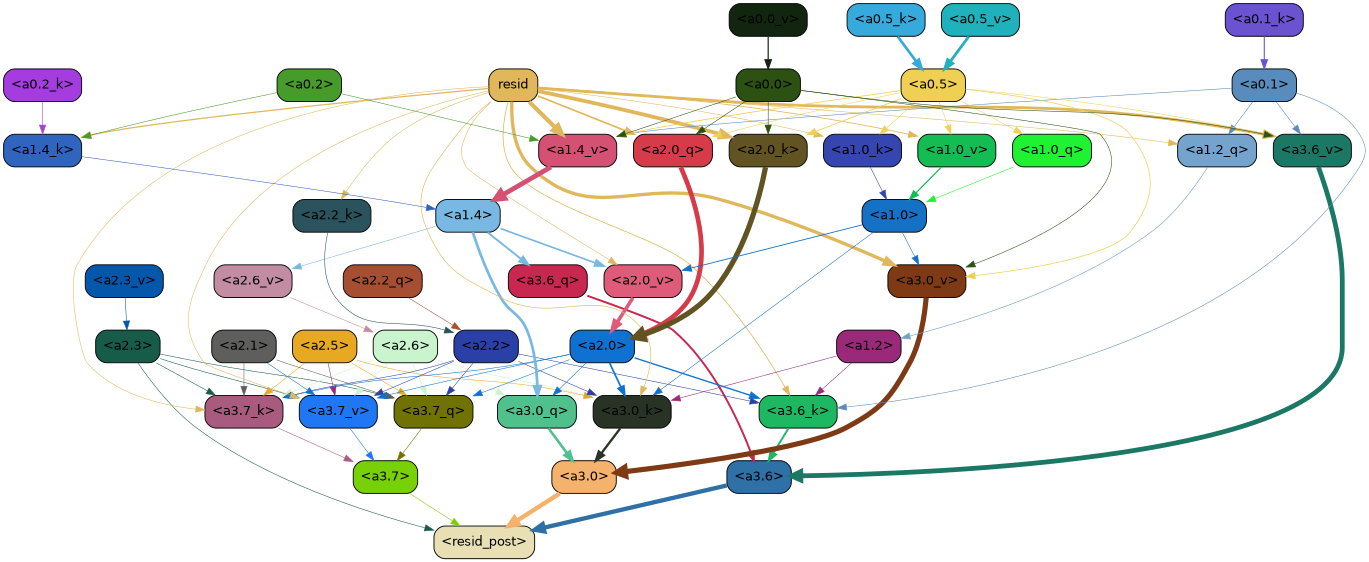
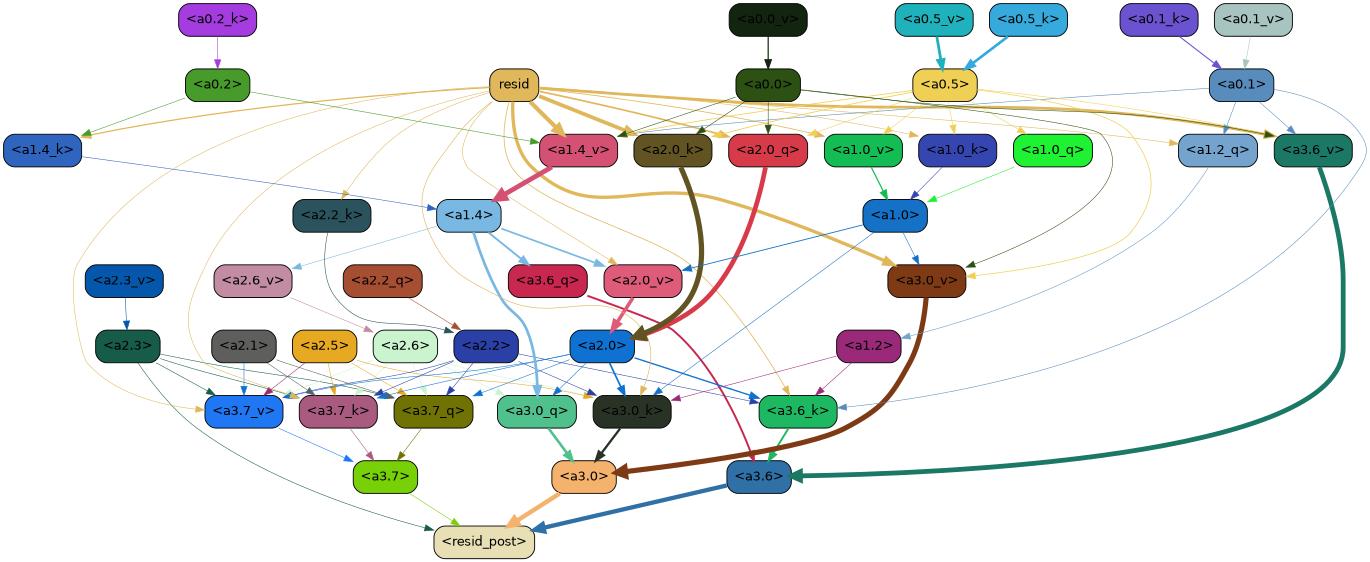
none -> (1253, 20)
(43, 113) -> (218, 48)
